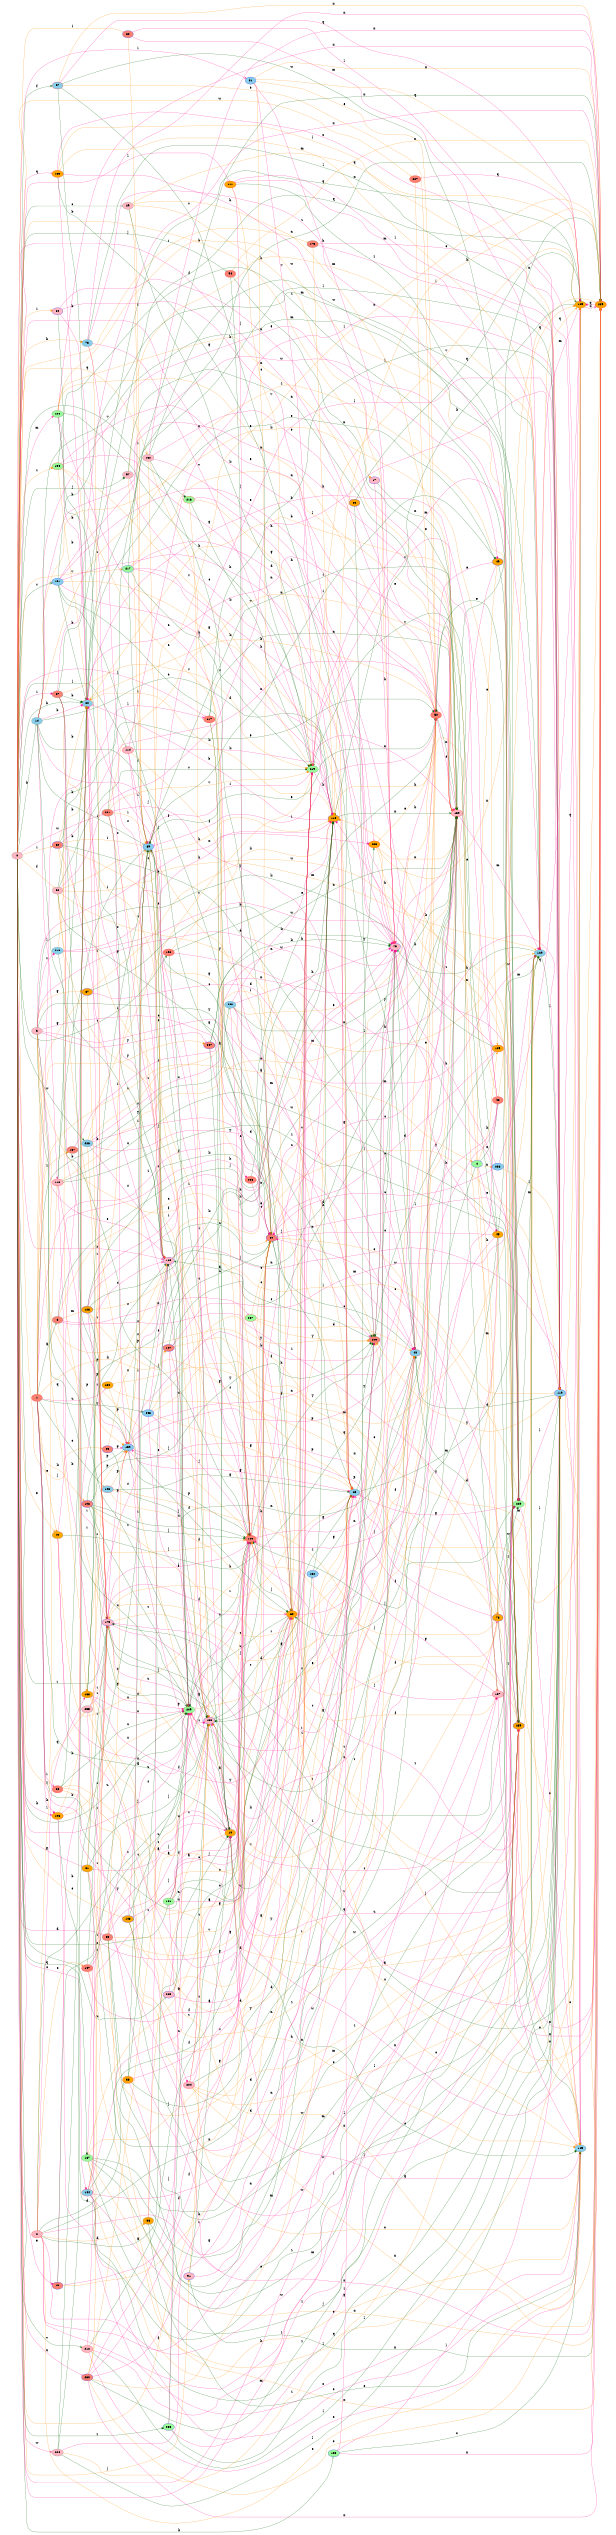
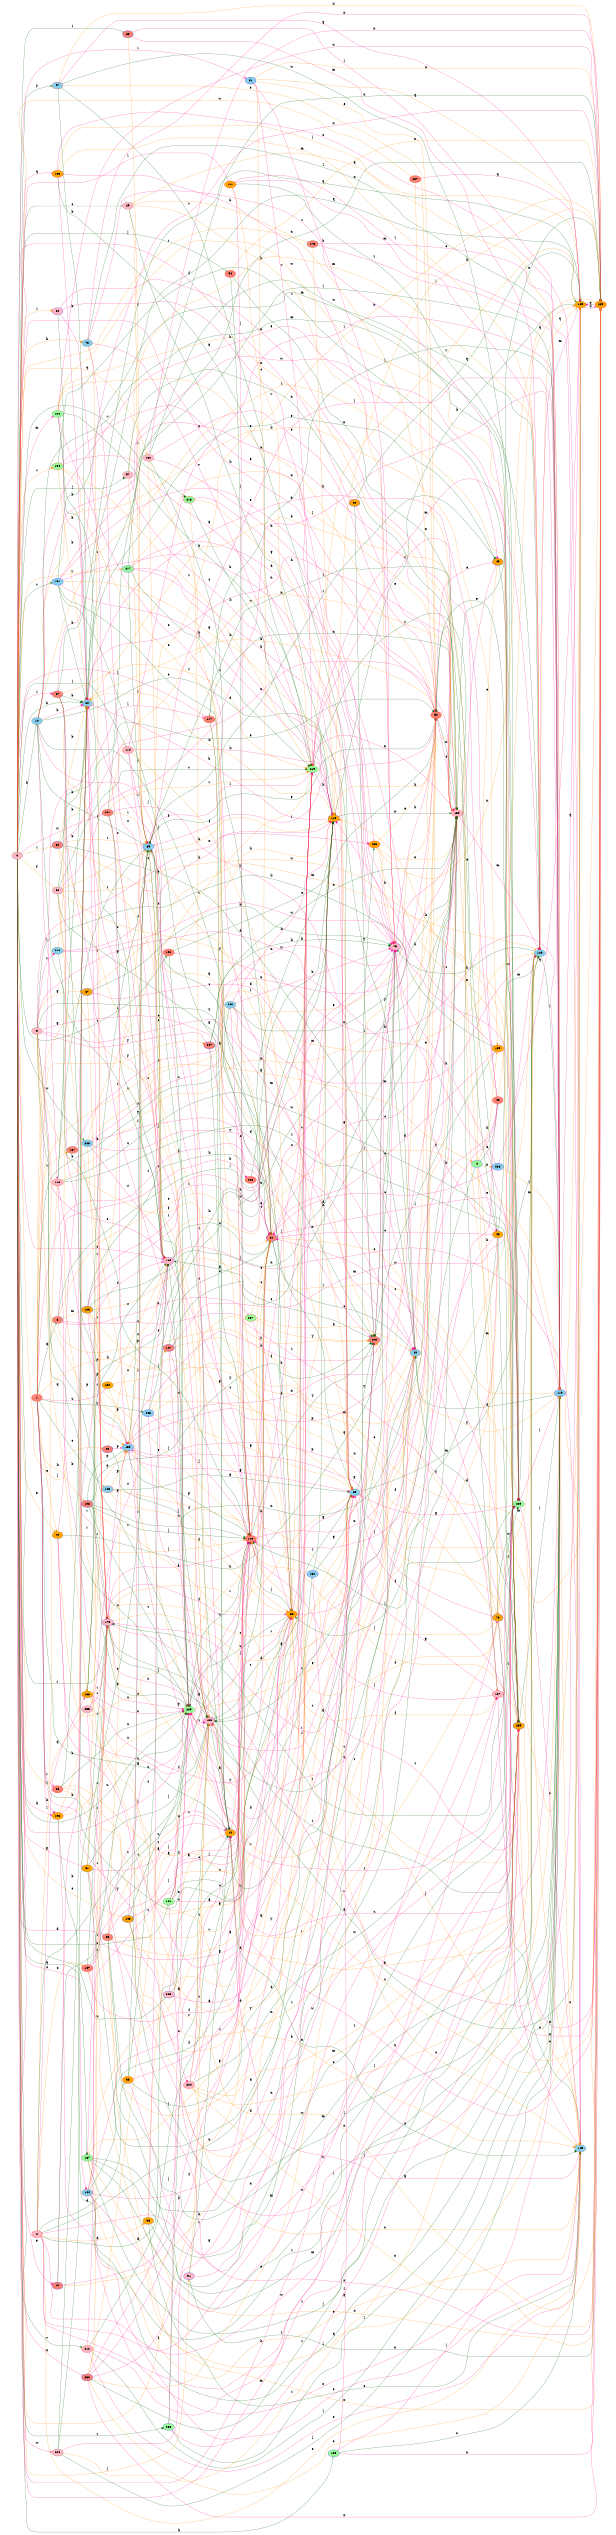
(19, 394) -> (19, 394)
(374, 480) -> none
(155, 1479) -> (155, 1479)
